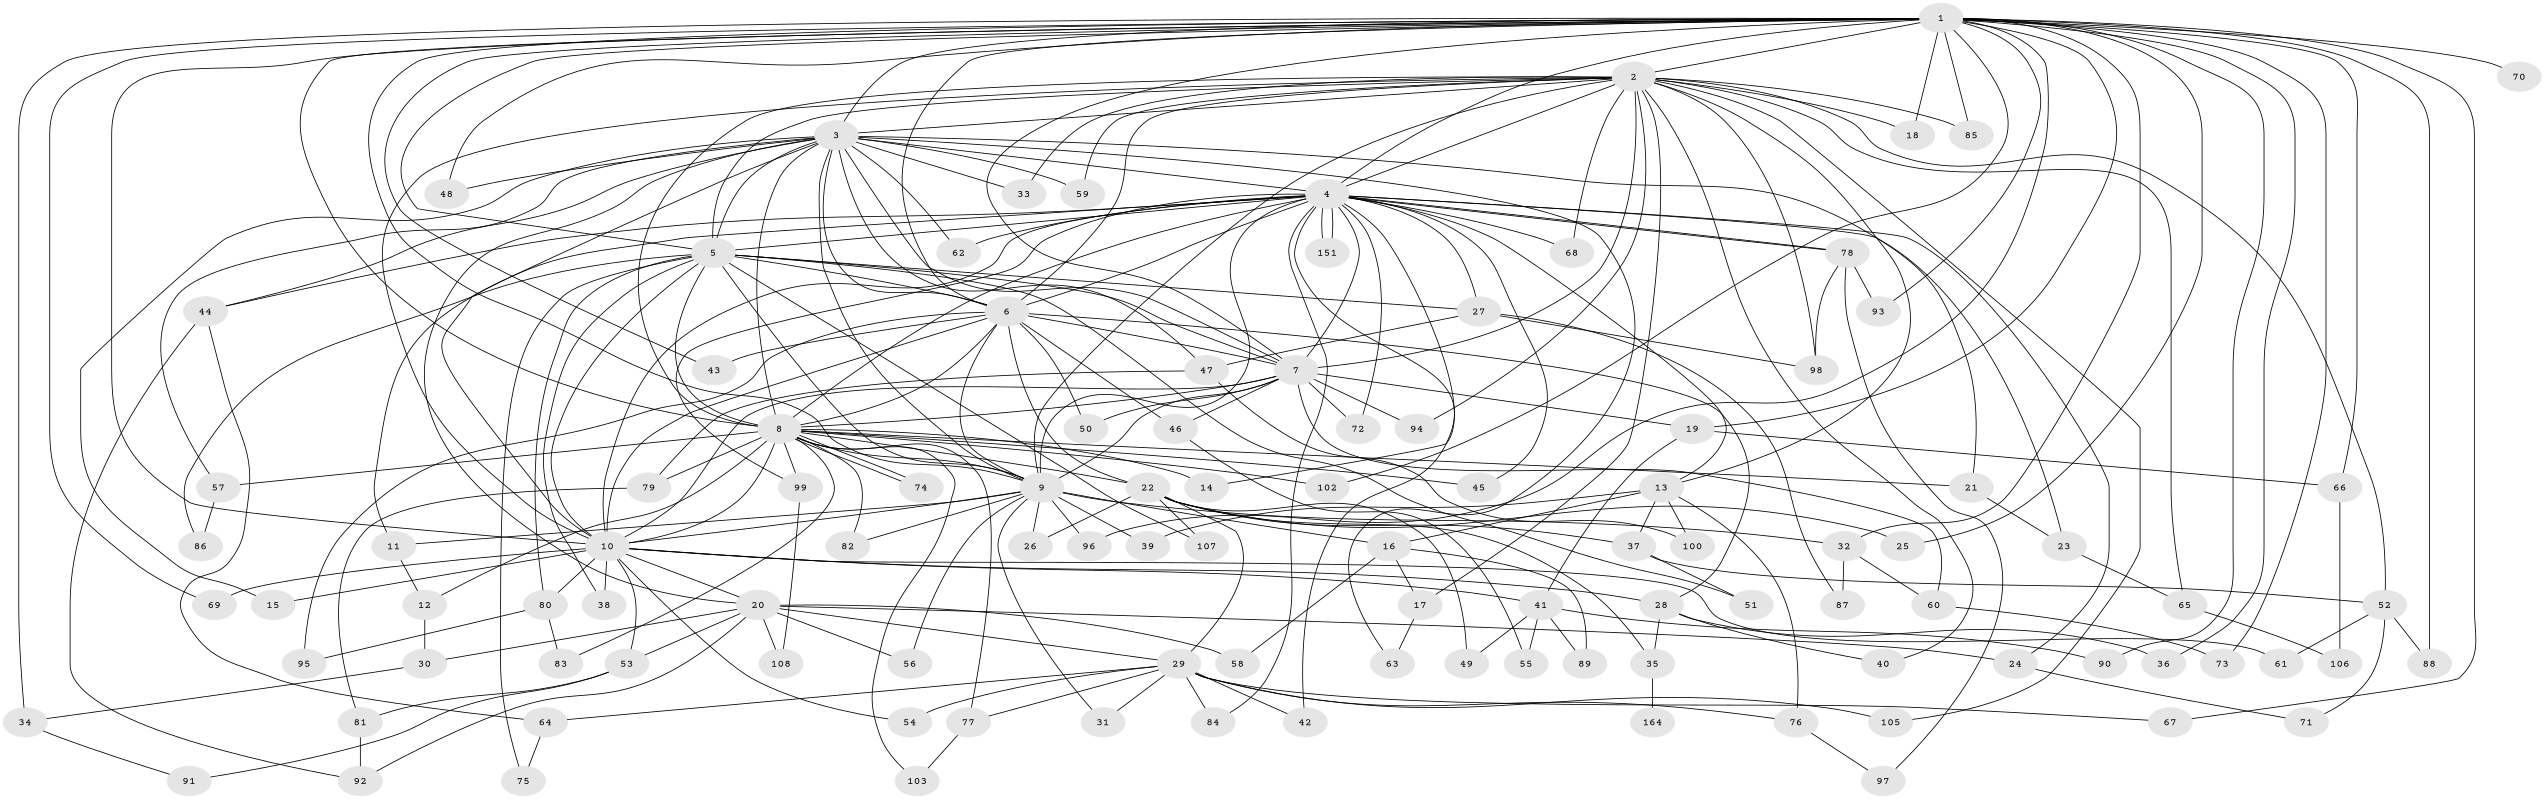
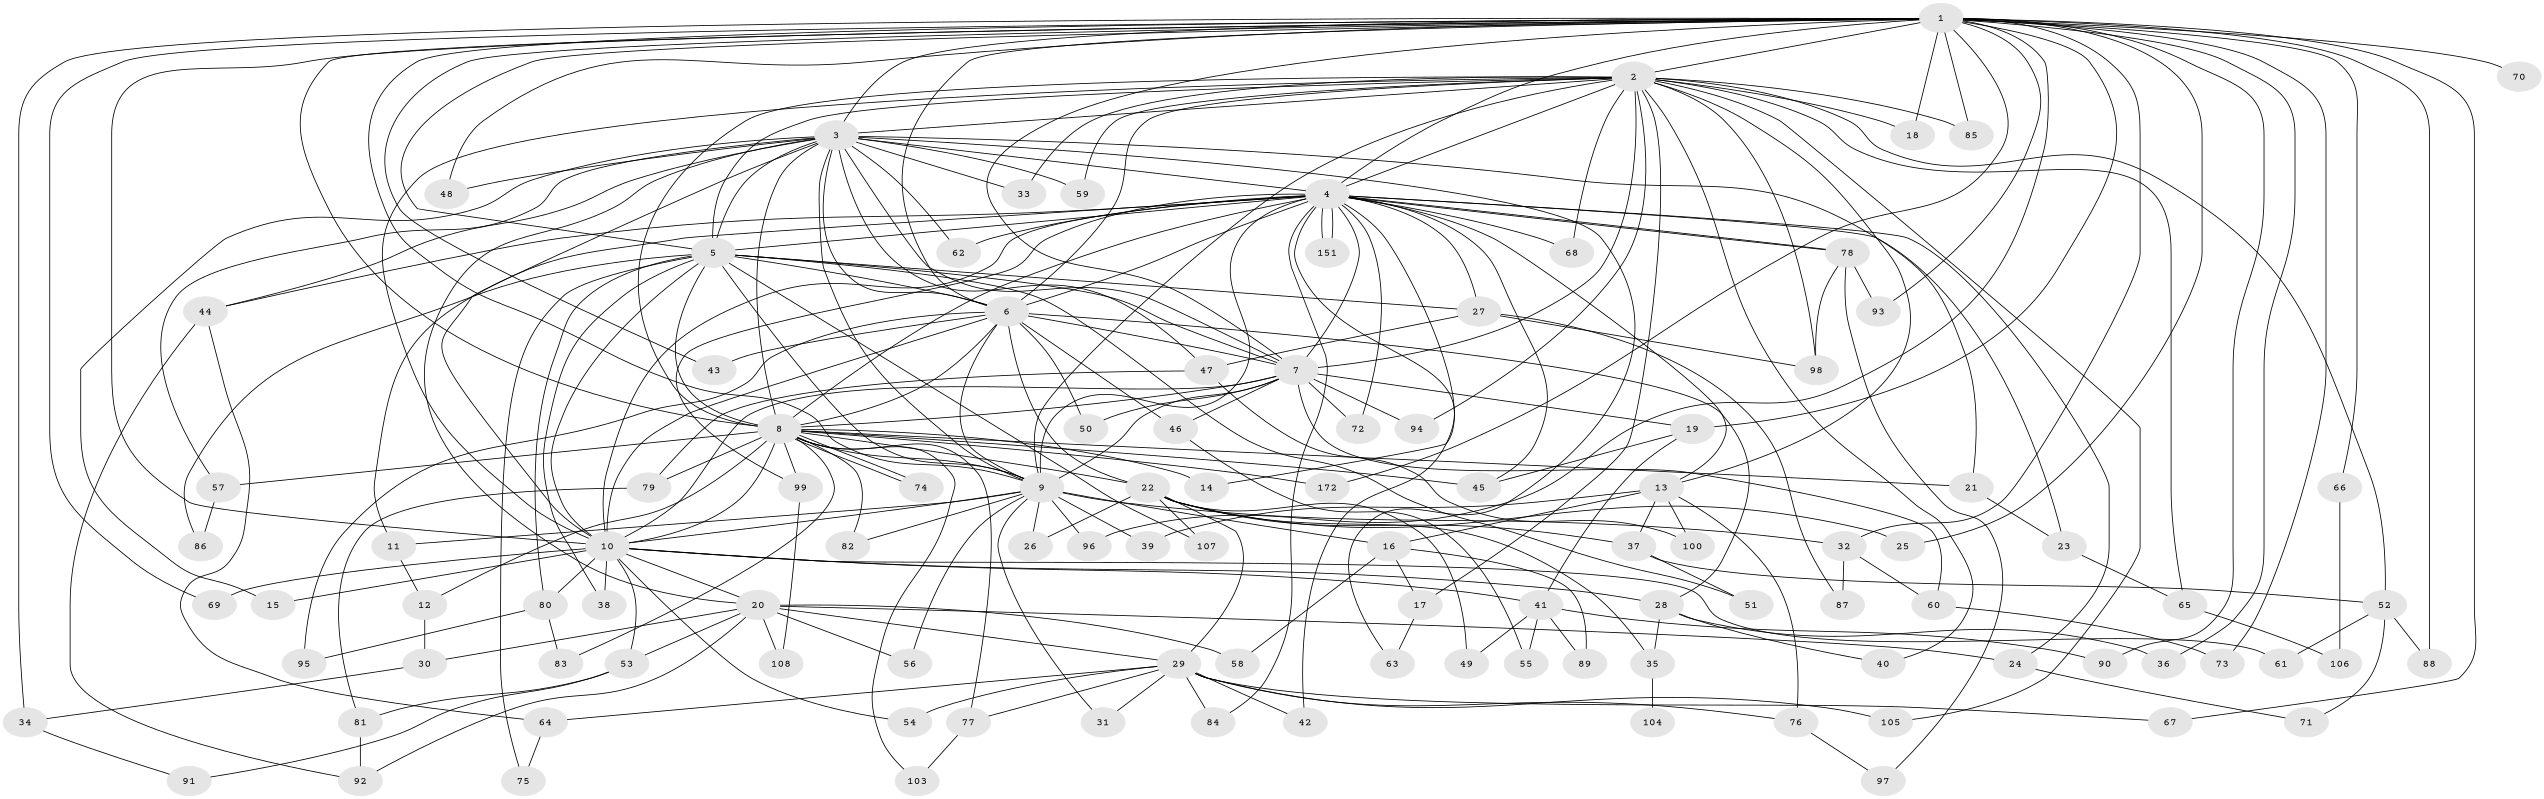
(2016, 458) -> (1573, 462)
(1327, 488) -> (1327, 488)
(1653, 722) -> (1653, 722)
